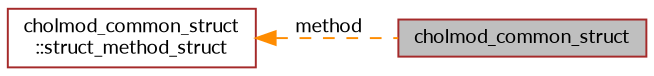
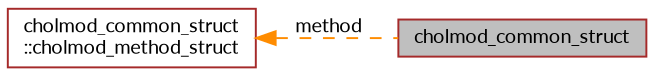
(132, 38) -> (132, 38)
